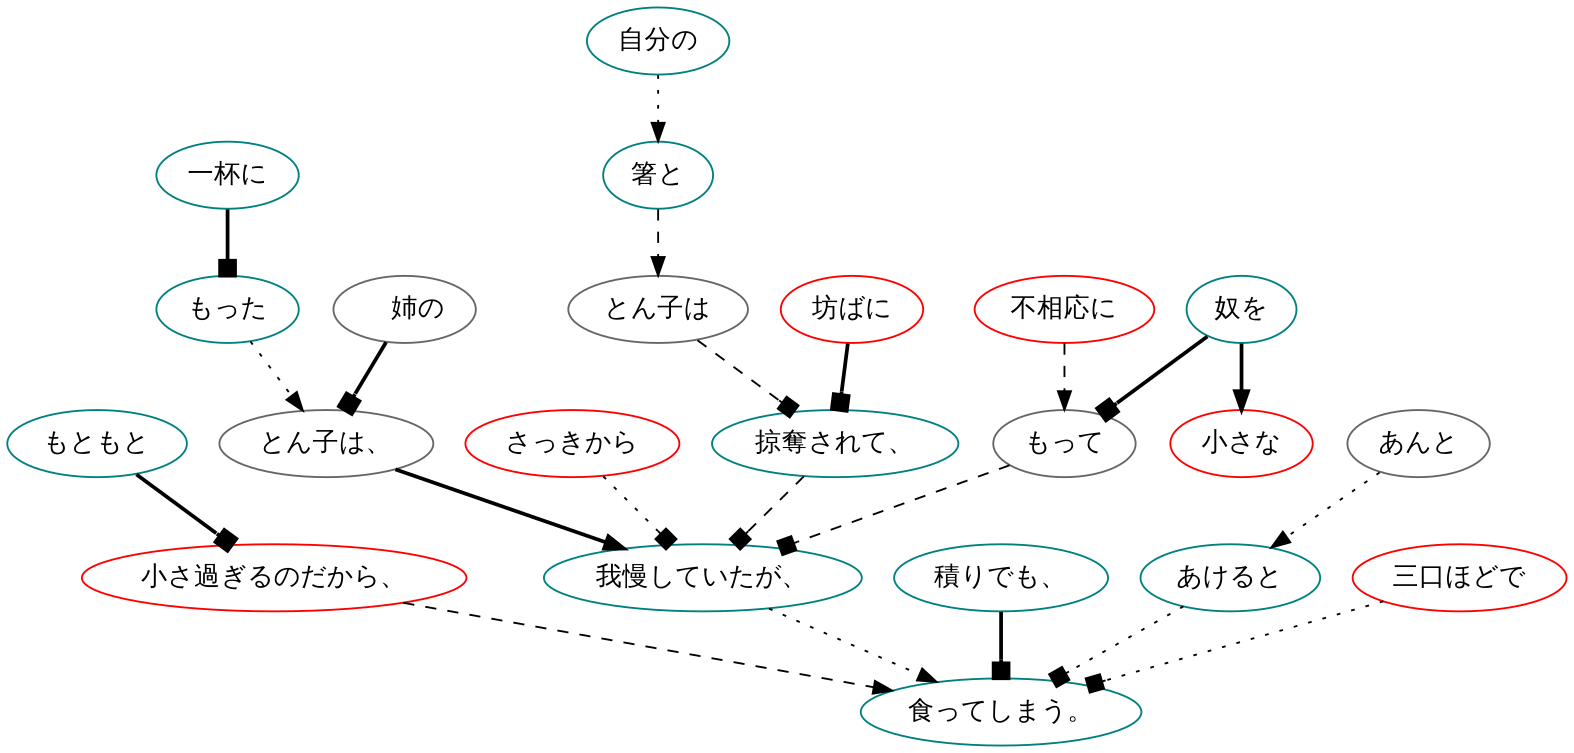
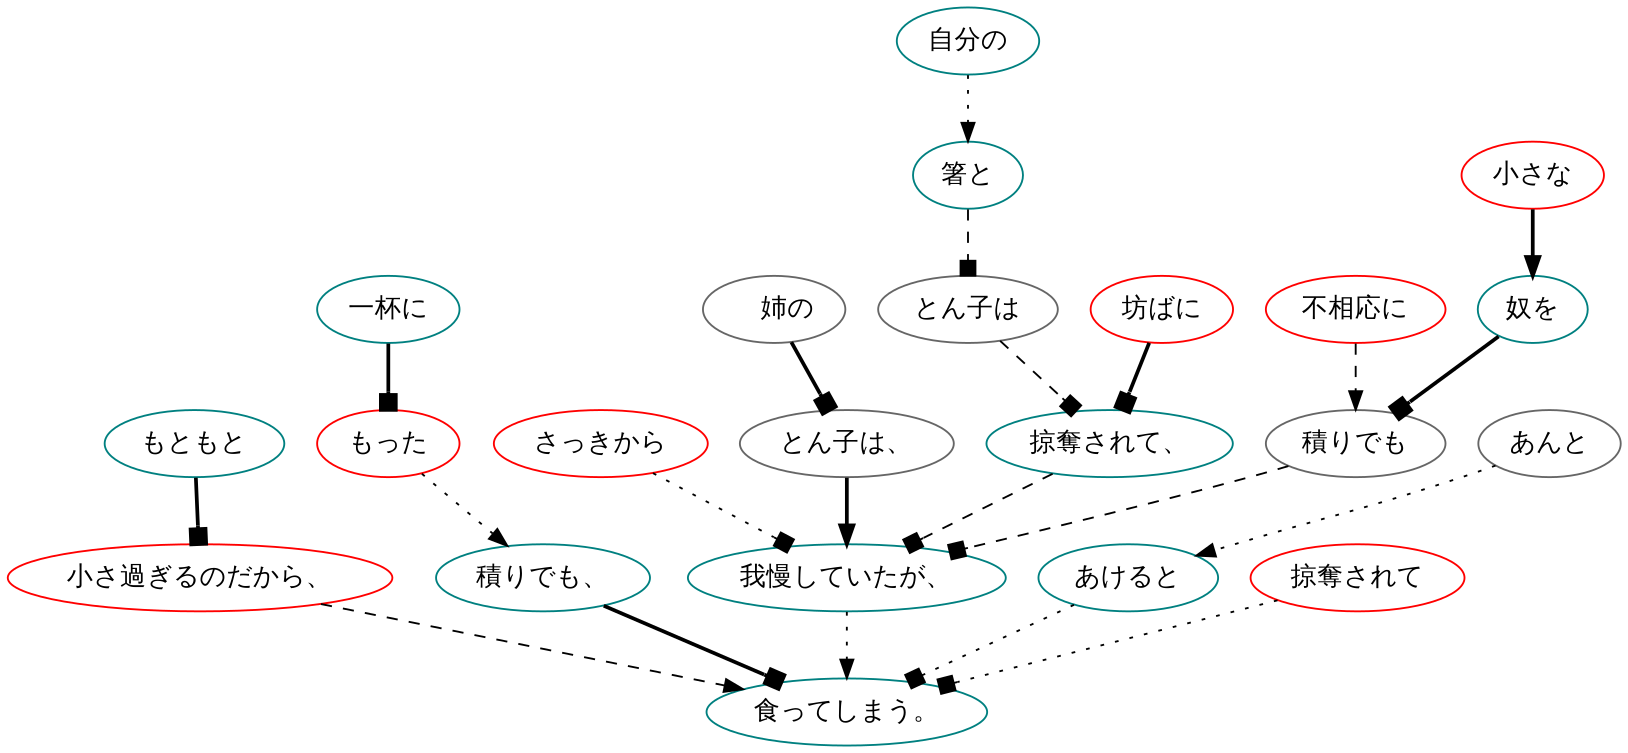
(658, 233) -> (968, 233)
(228, 309) -> (388, 444)
(1242, 367) -> (1533, 233)
(271, 369) -> (457, 504)
(1064, 444) -> (1356, 444)
(1460, 578) -> (1358, 578)
